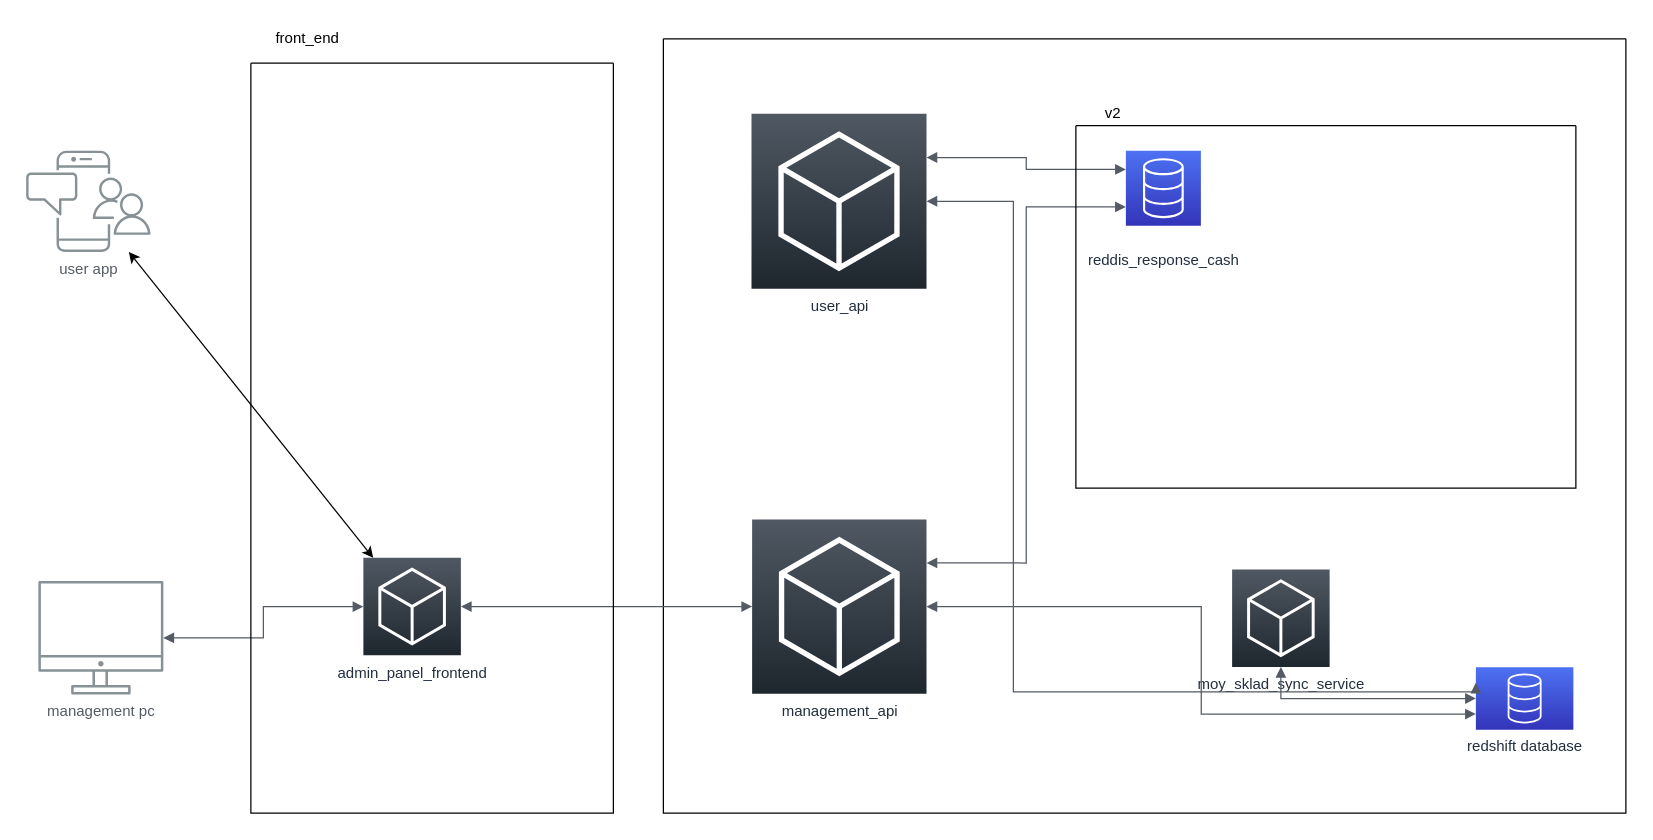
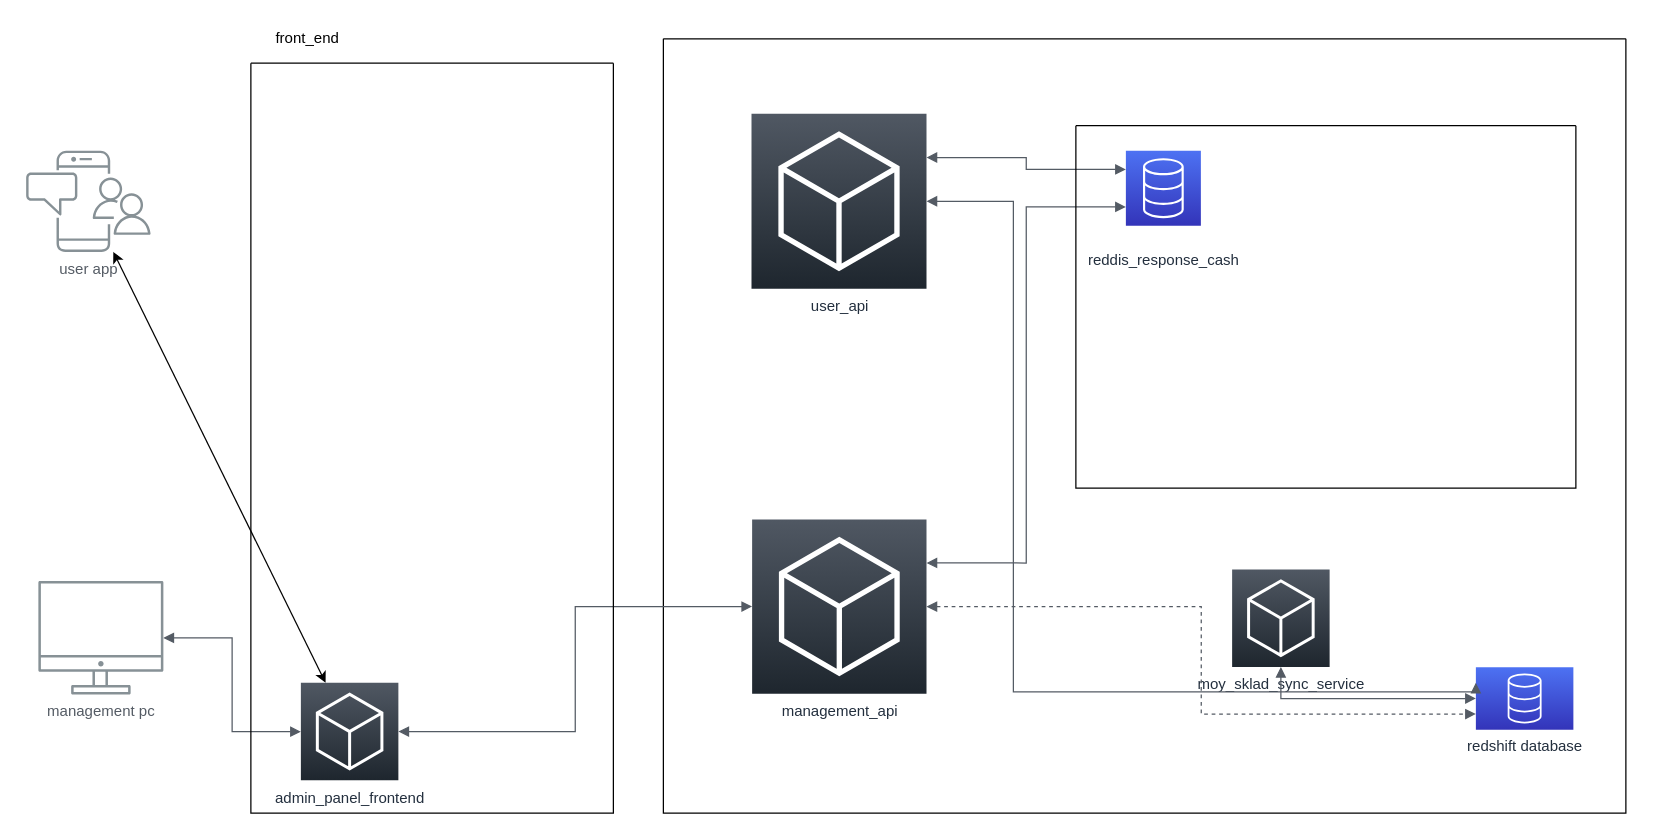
(1113, 113) -> none
(412, 607) -> (349, 732)
(1201, 661) -> (1201, 661)
